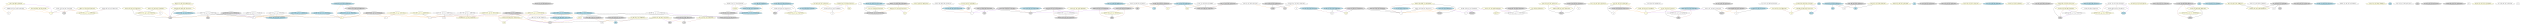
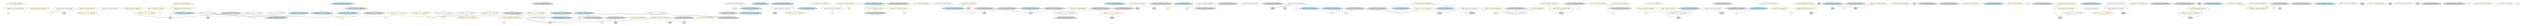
none -> (2362, 4)
